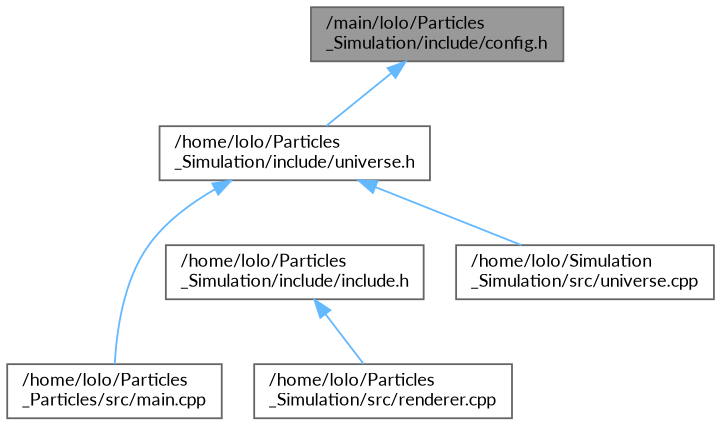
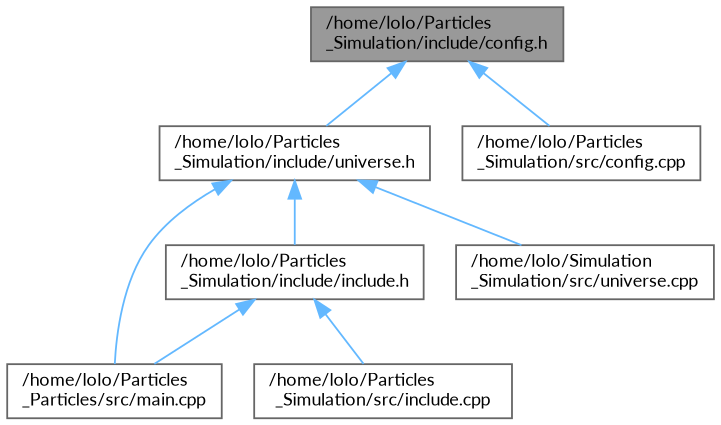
(437, 34) -> (437, 34)
none -> (581, 153)
none -> (295, 222)
none -> (197, 337)
(383, 391) -> (383, 391)
